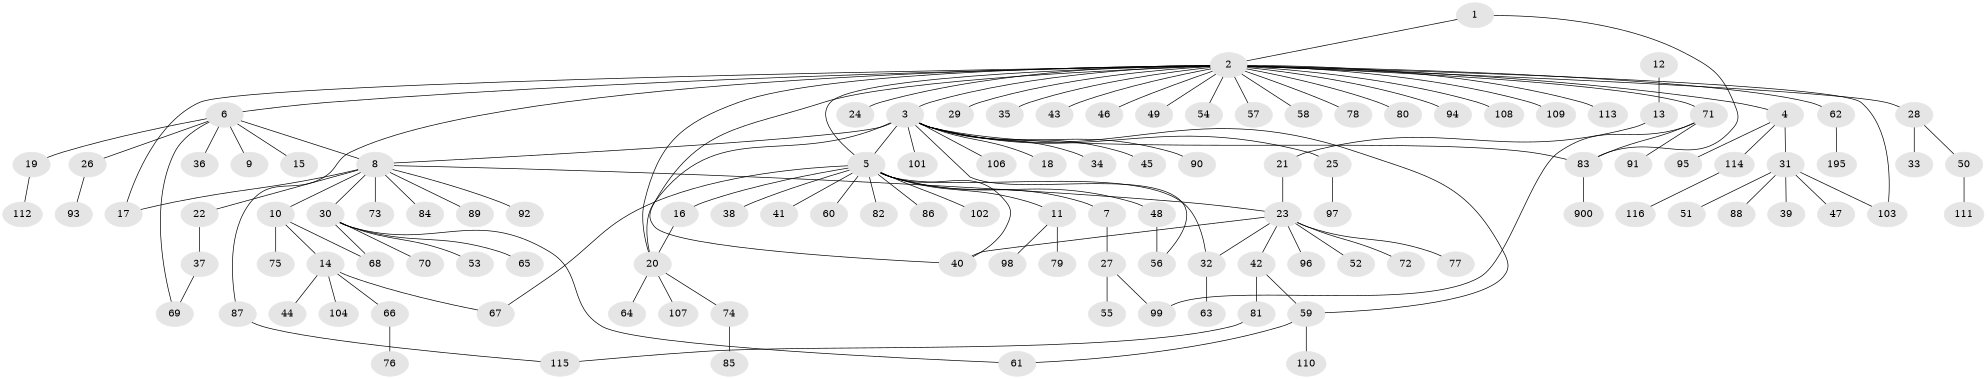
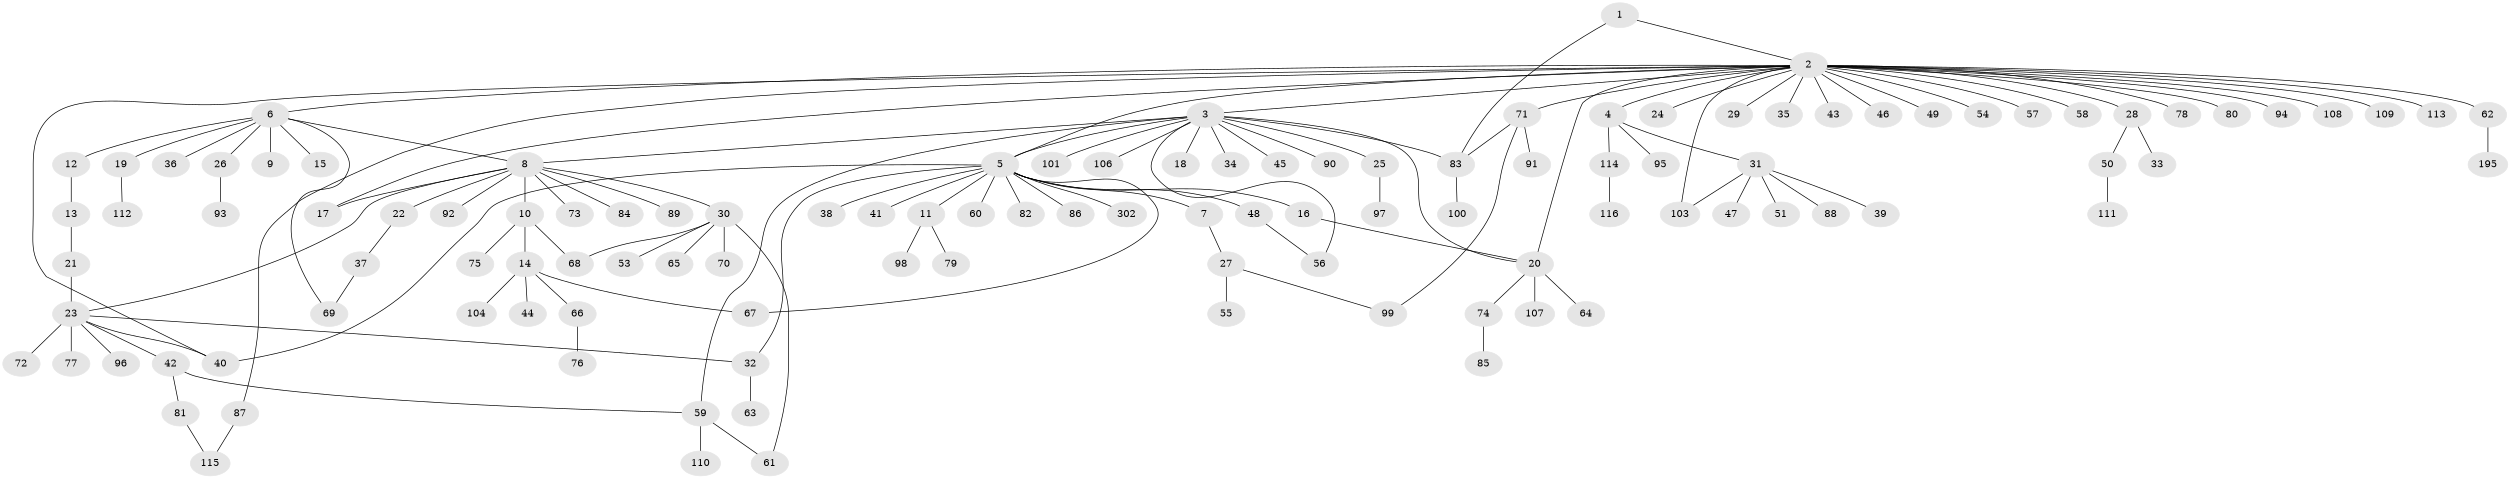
none -> (168, 133)
(980, 214) -> (1127, 214)
(1584, 214) -> (1457, 214)
(1356, 264) -> none
